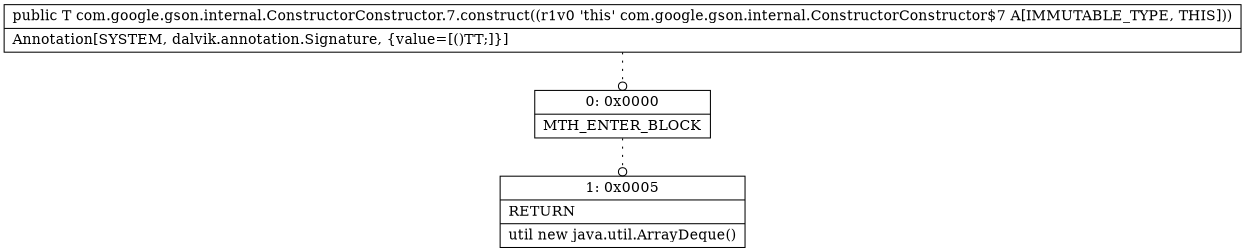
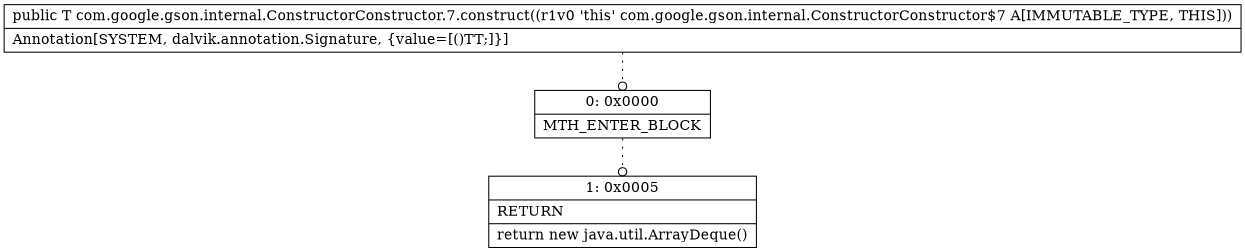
(623, 235) -> (623, 235)
